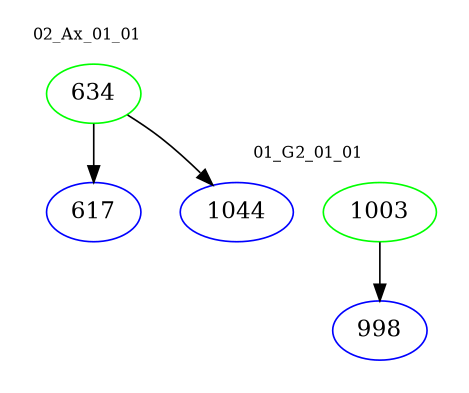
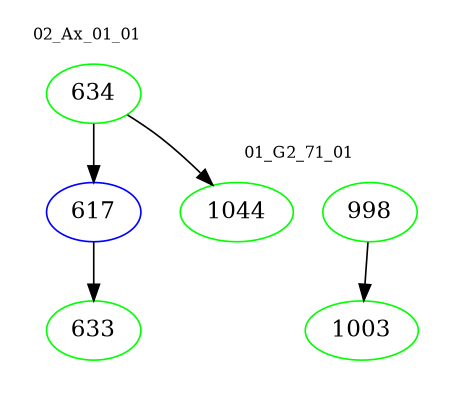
(308, 154) -> (299, 154)
(237, 212) -> (237, 212)
(380, 263) -> (366, 263)
none -> (94, 331)
(380, 331) -> (370, 212)
